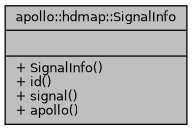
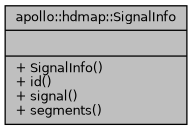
(47, 111) -> (59, 111)
